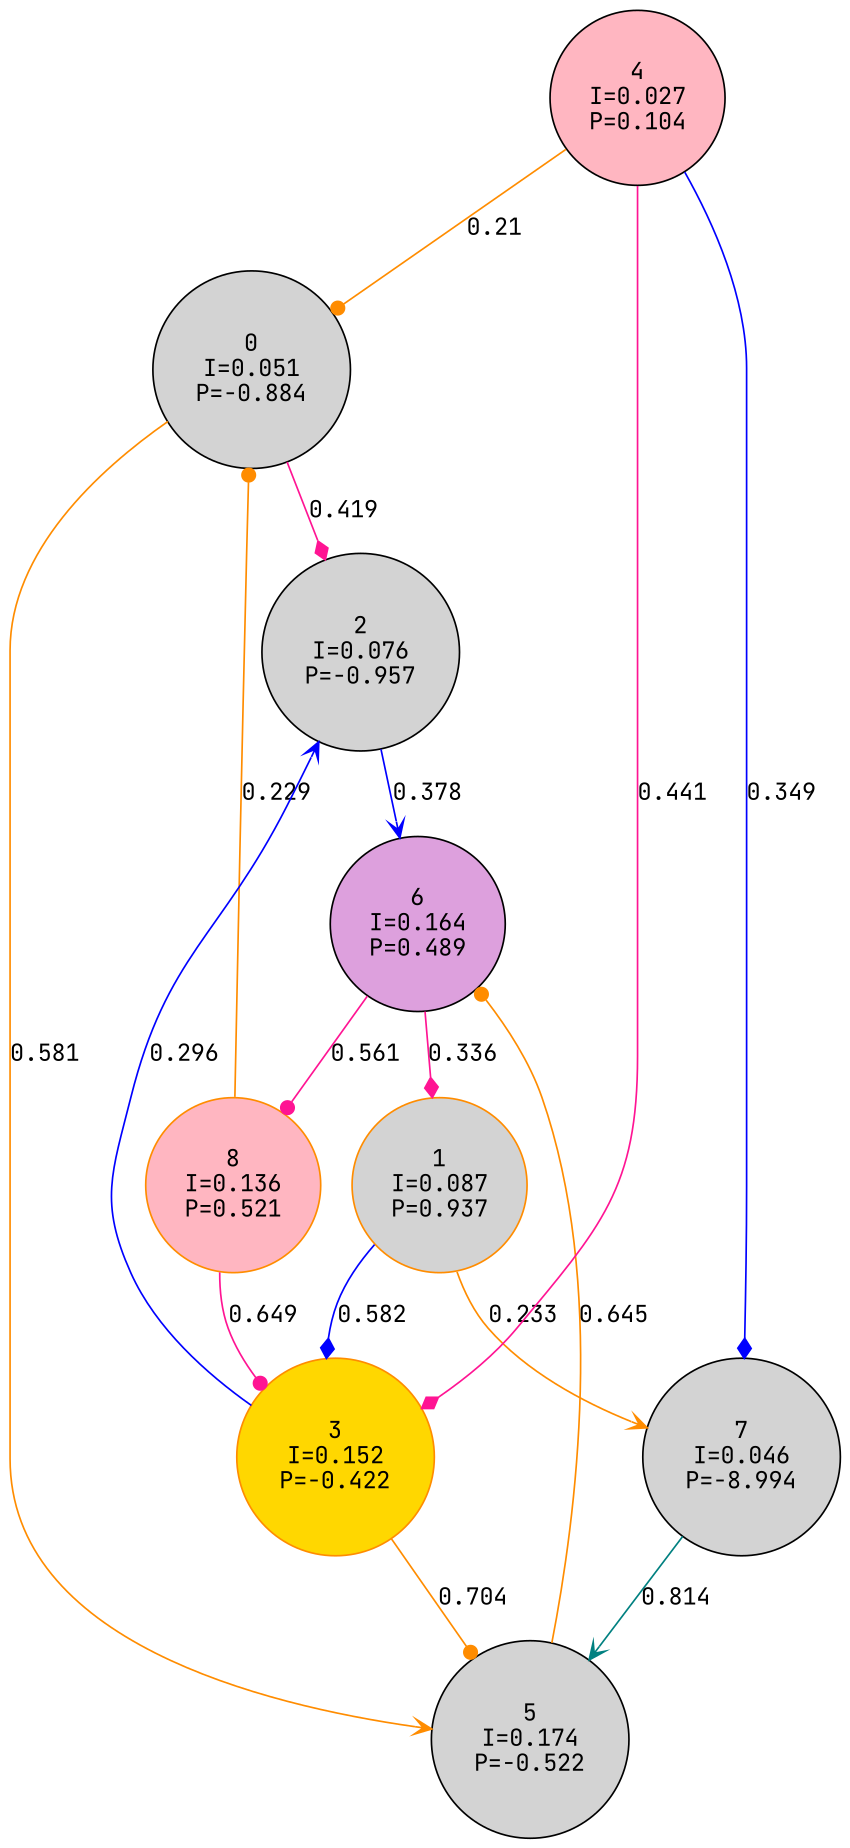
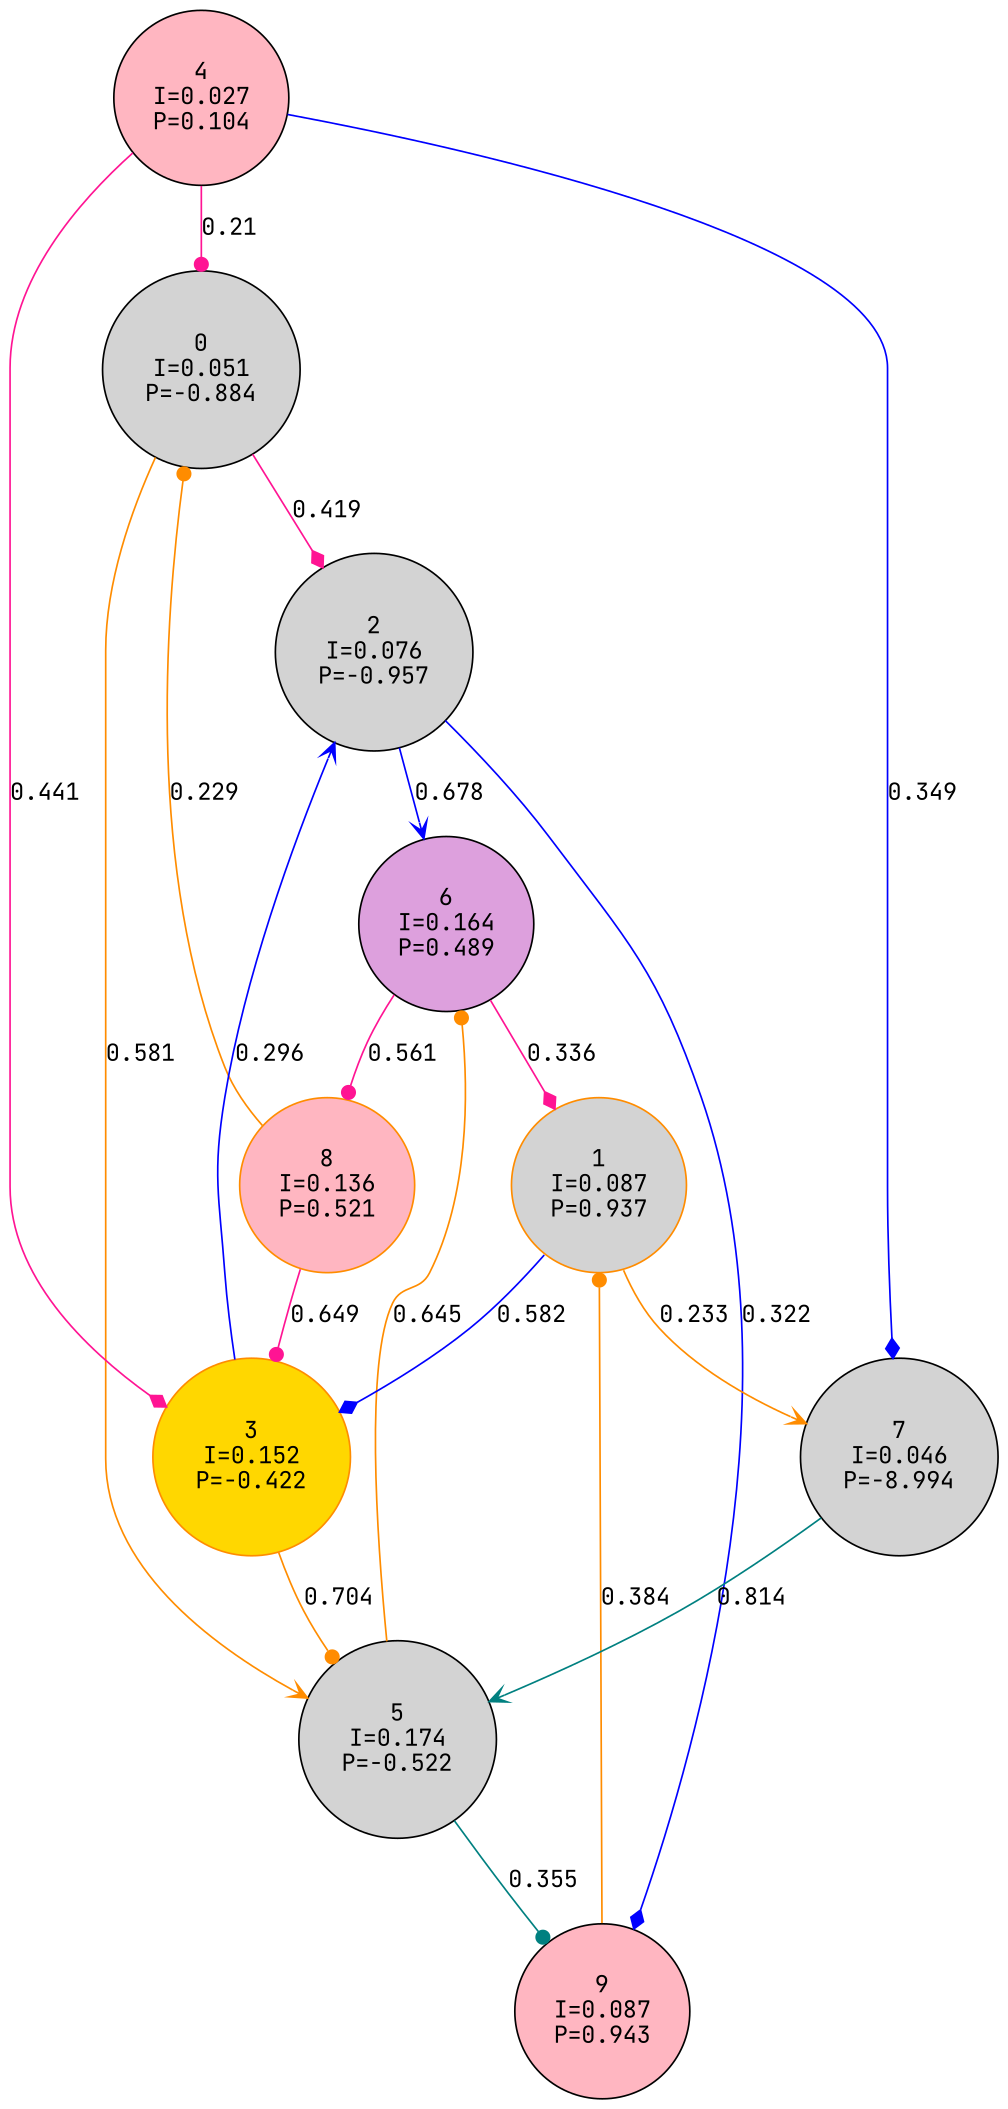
(455, 227) -> (201, 222)
(428, 793) -> (450, 793)
none -> (602, 2011)
